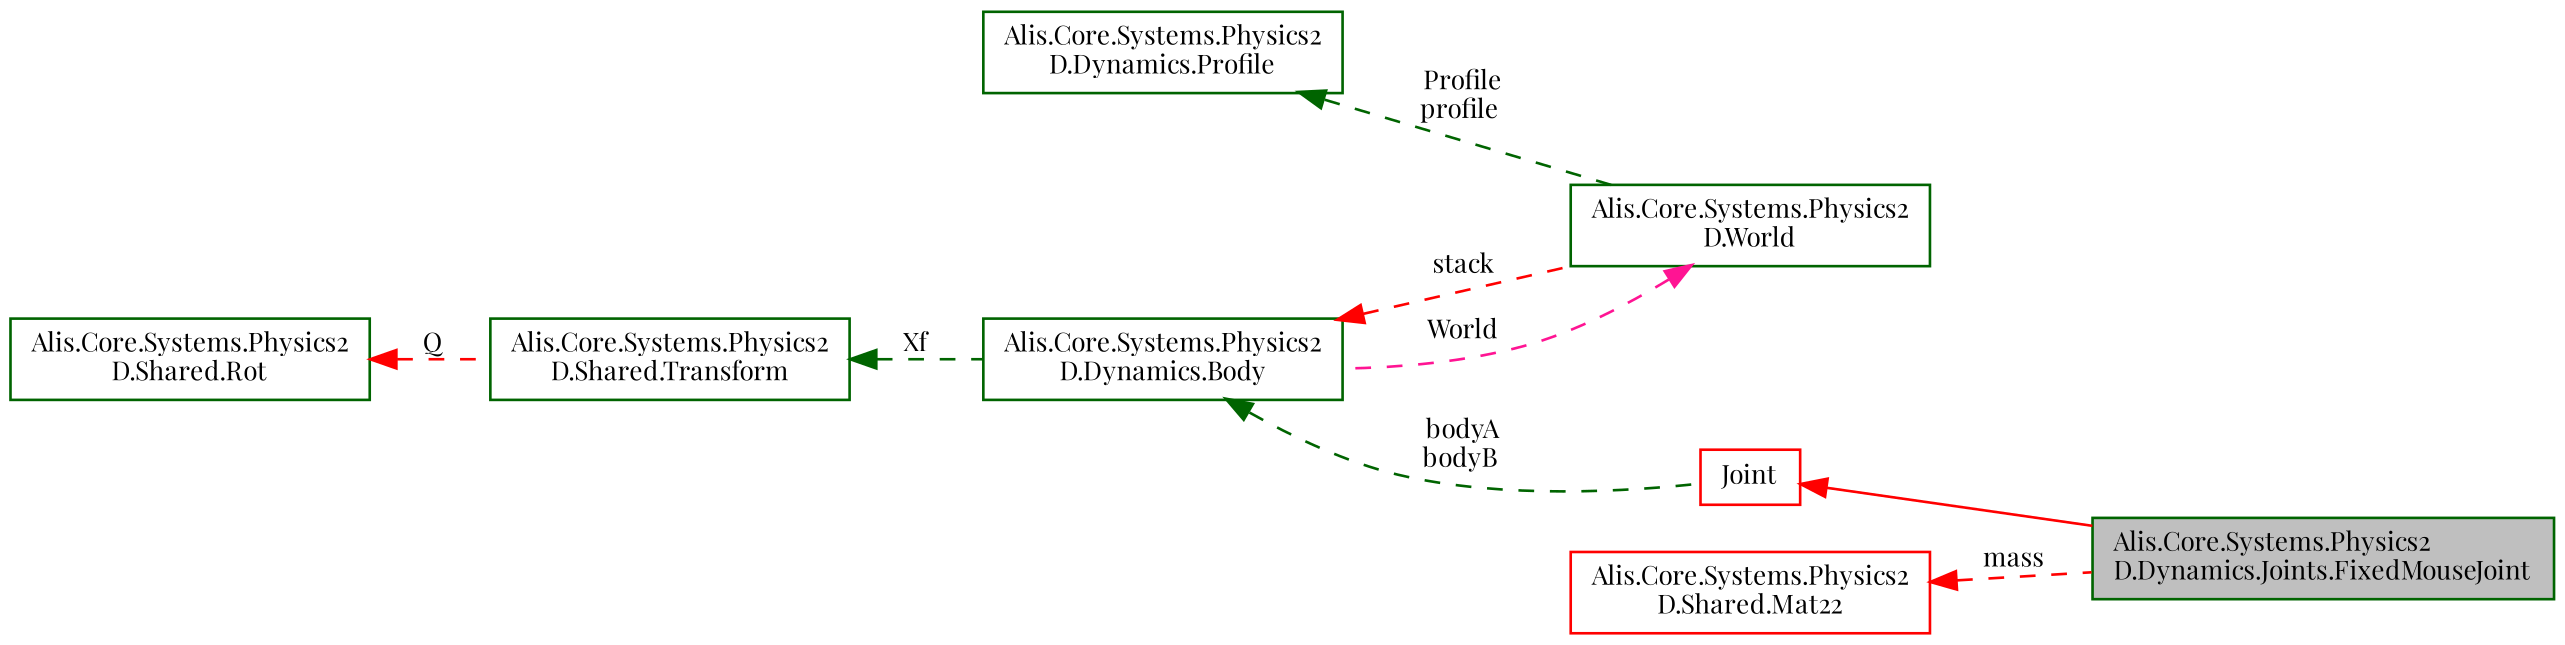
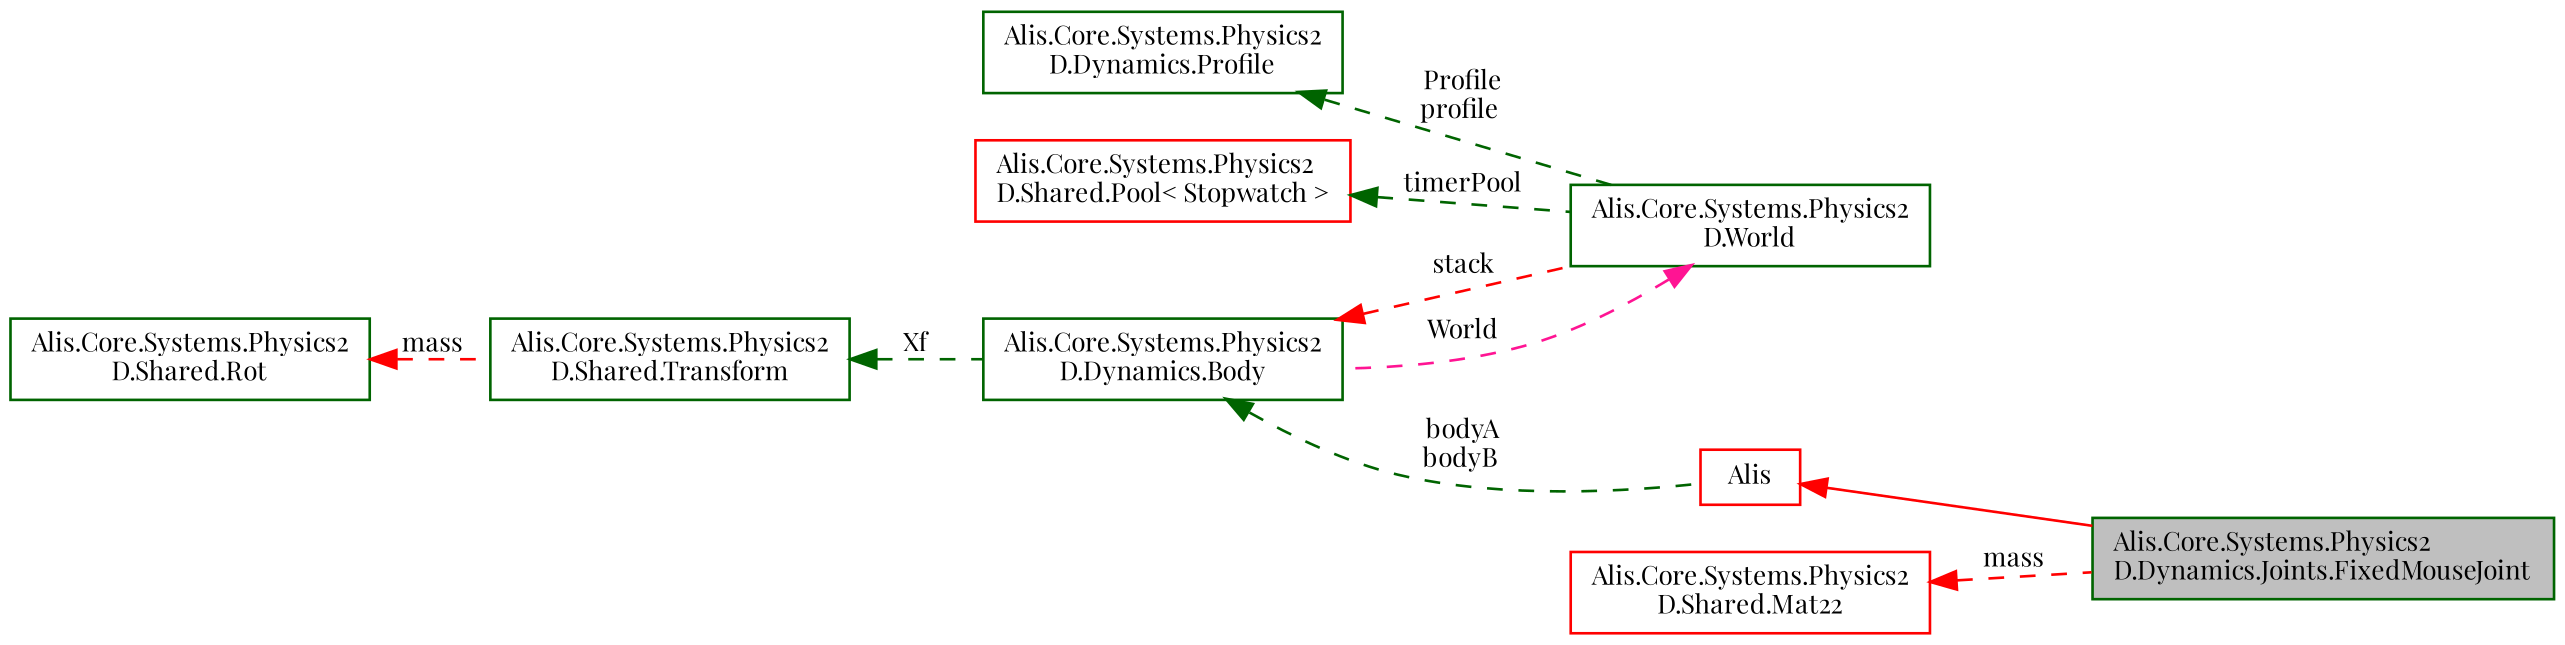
none -> (1163, 181)
(430, 345) -> (430, 345)
(1750, 477) -> (1750, 477)
